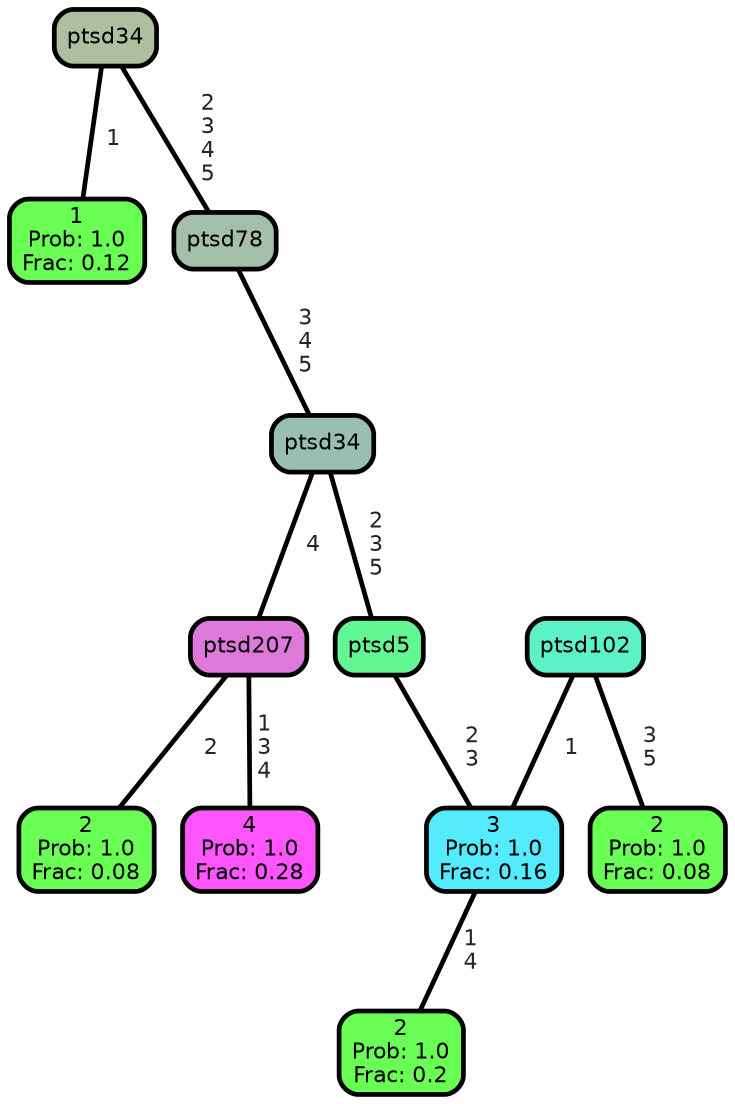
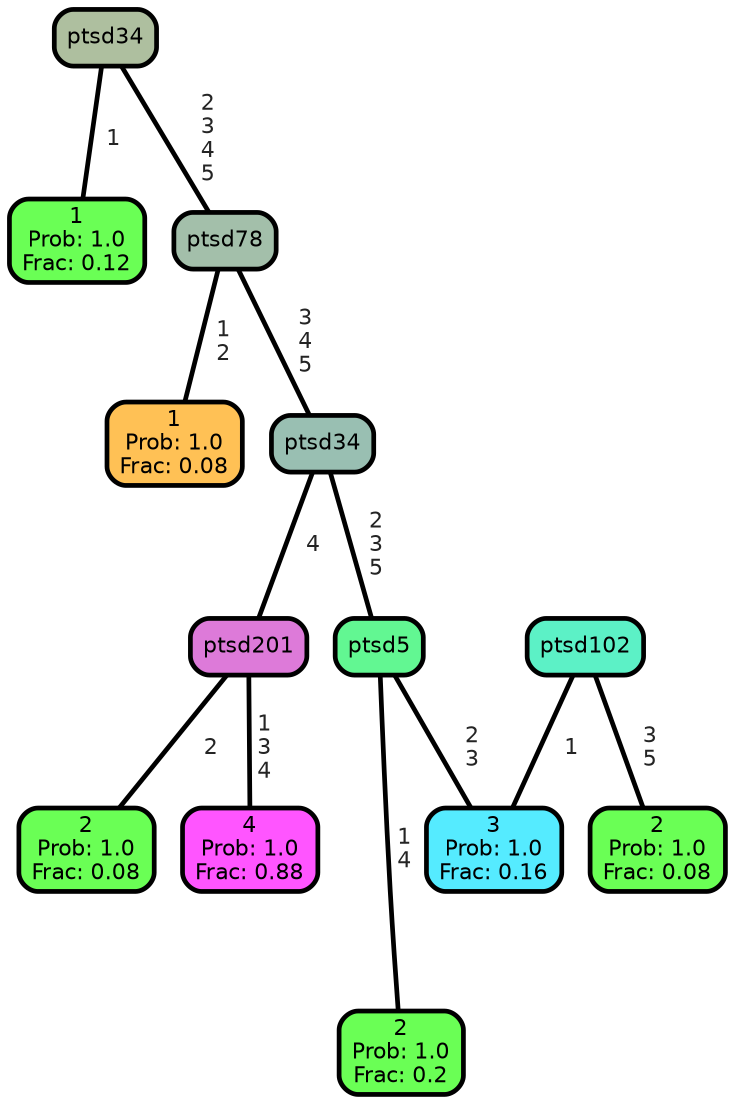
none -> (175, 444)
(249, 647) -> (249, 647)
(250, 850) -> (250, 850)
(448, 951) -> (388, 843)
